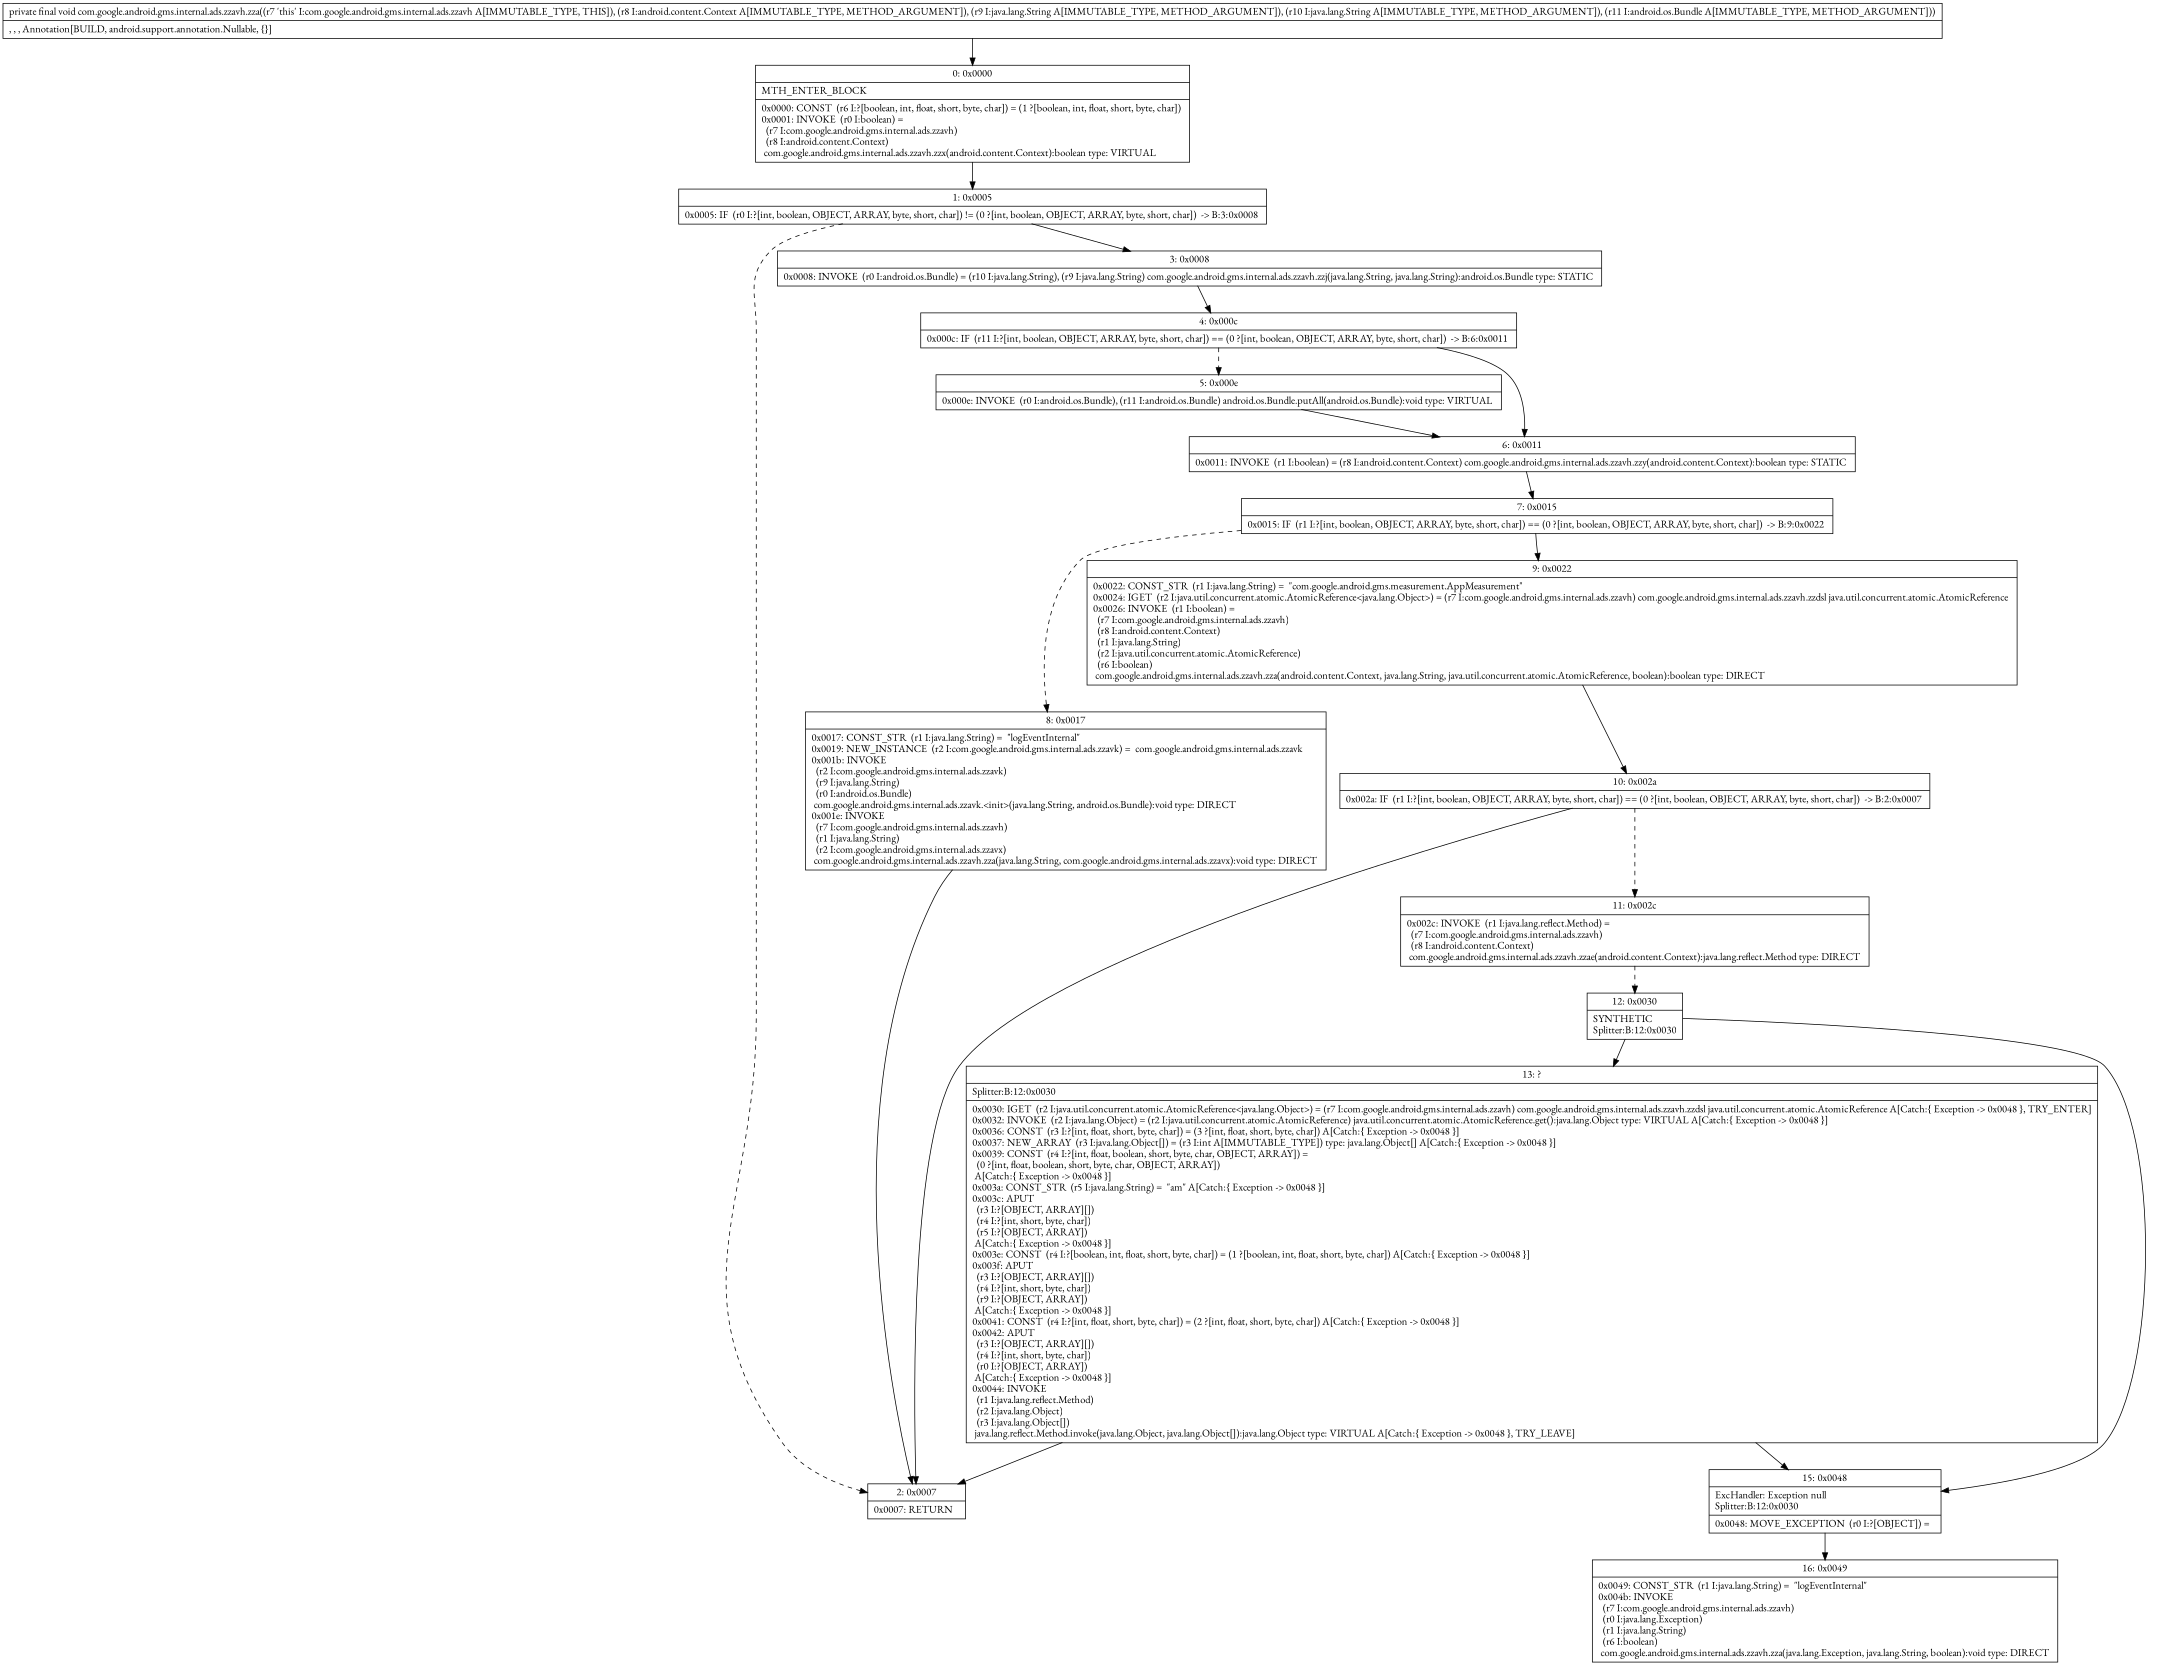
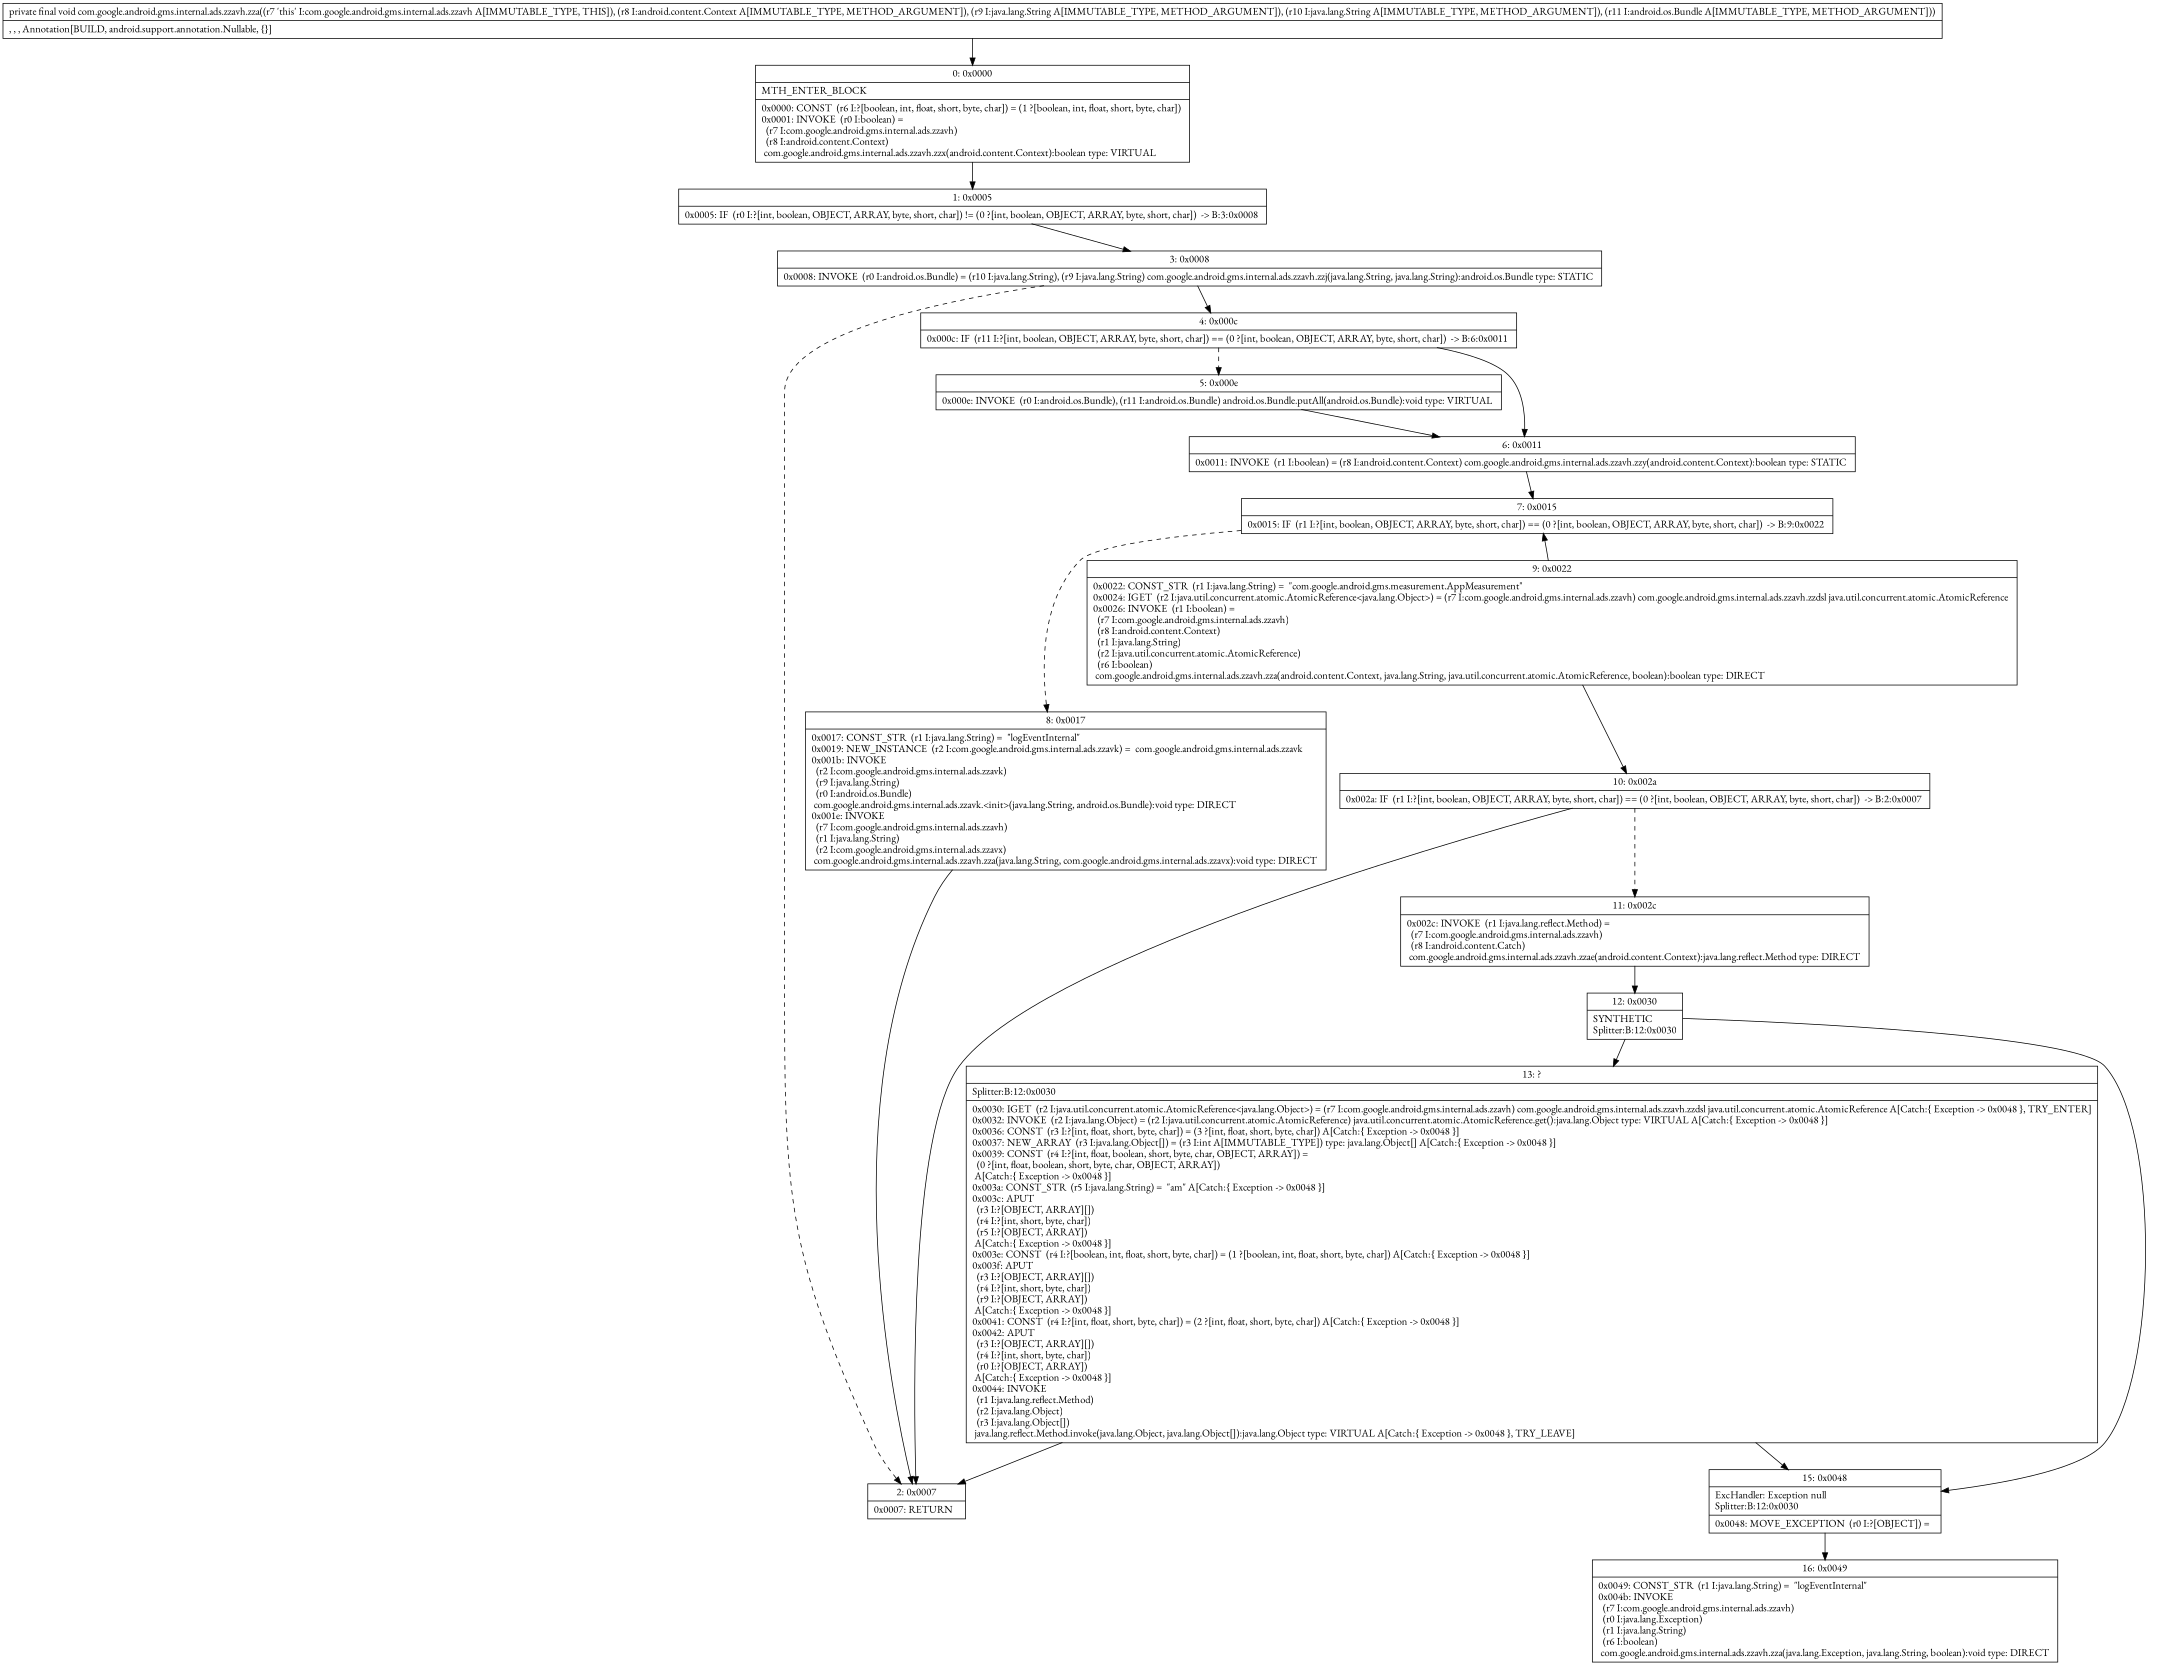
(1536, 543) -> (1547, 551)
(756, 859) -> (785, 799)
(1470, 946) -> (1466, 946)
(1635, 976) -> (1635, 976)
